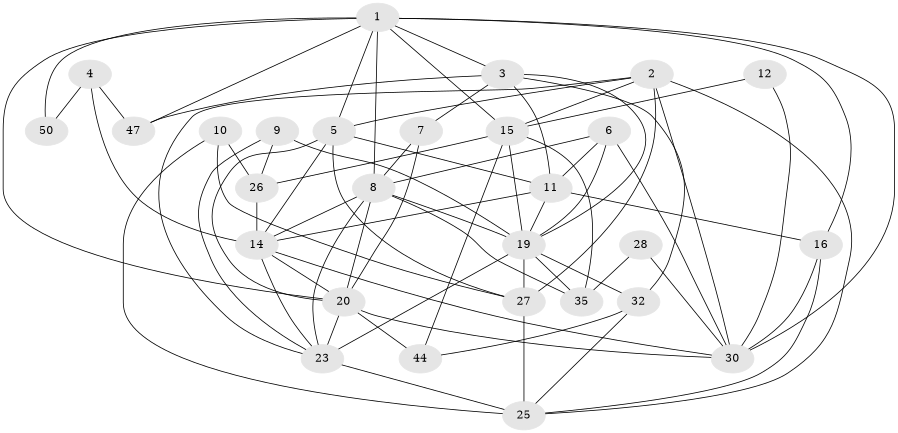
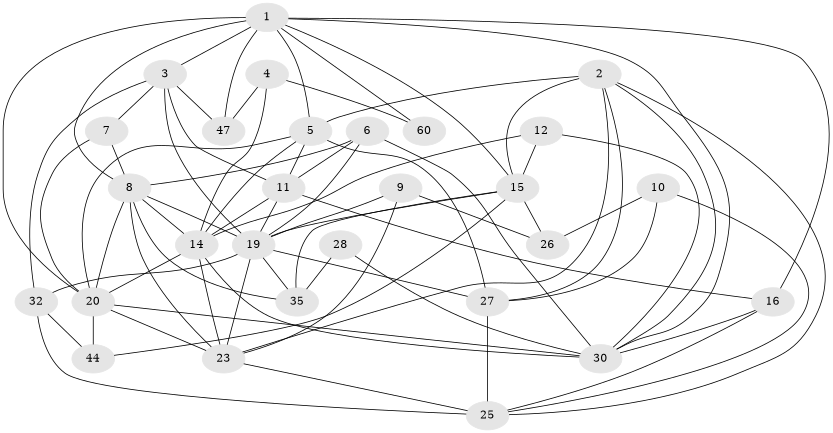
(47, 131) -> (424, 131)
(257, 212) -> (364, 177)
